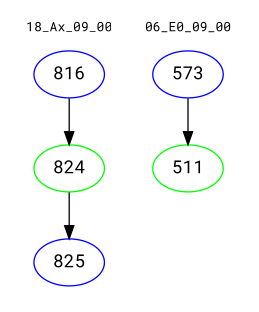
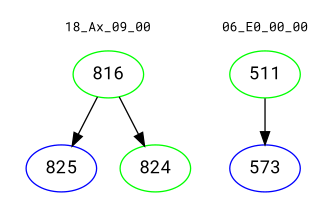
(189, 28) -> (266, 28)
(69, 74) -> (108, 74)
(188, 115) -> (265, 115)
(69, 209) -> (88, 116)
